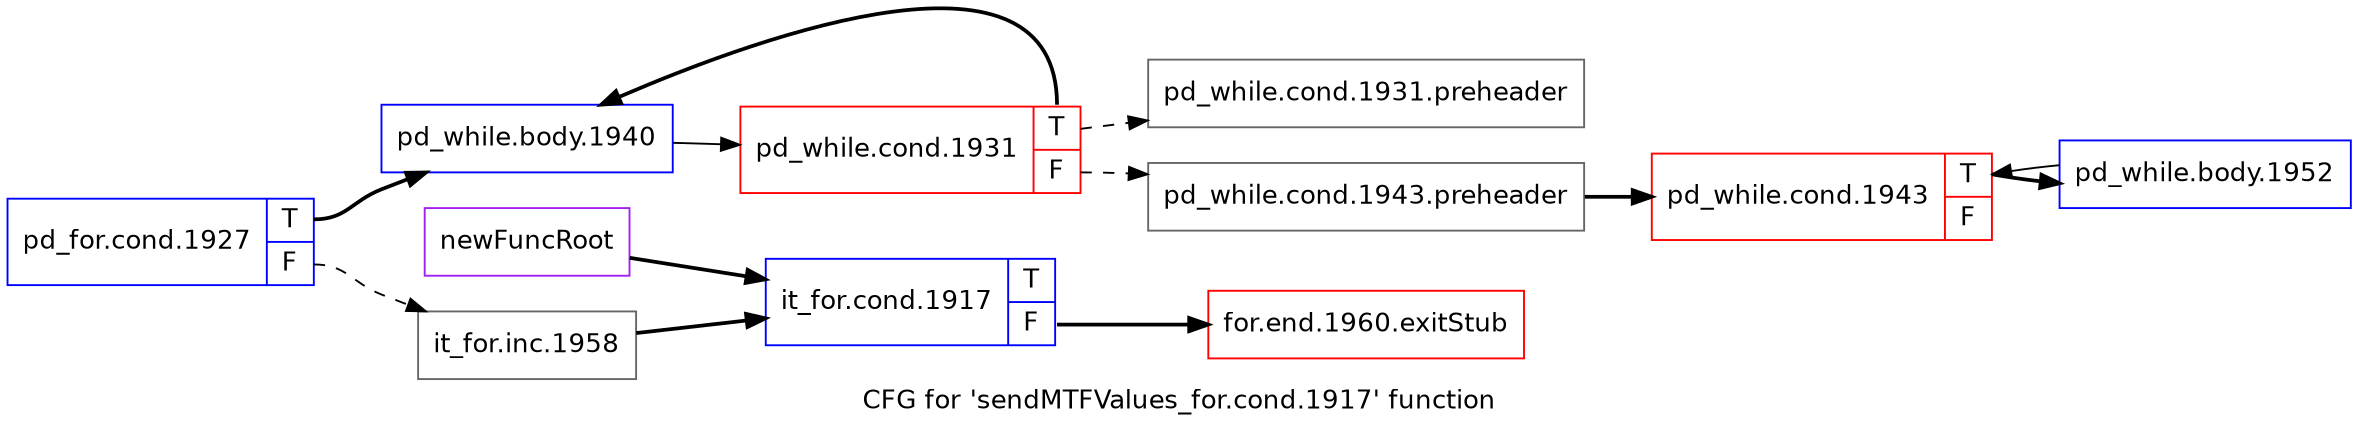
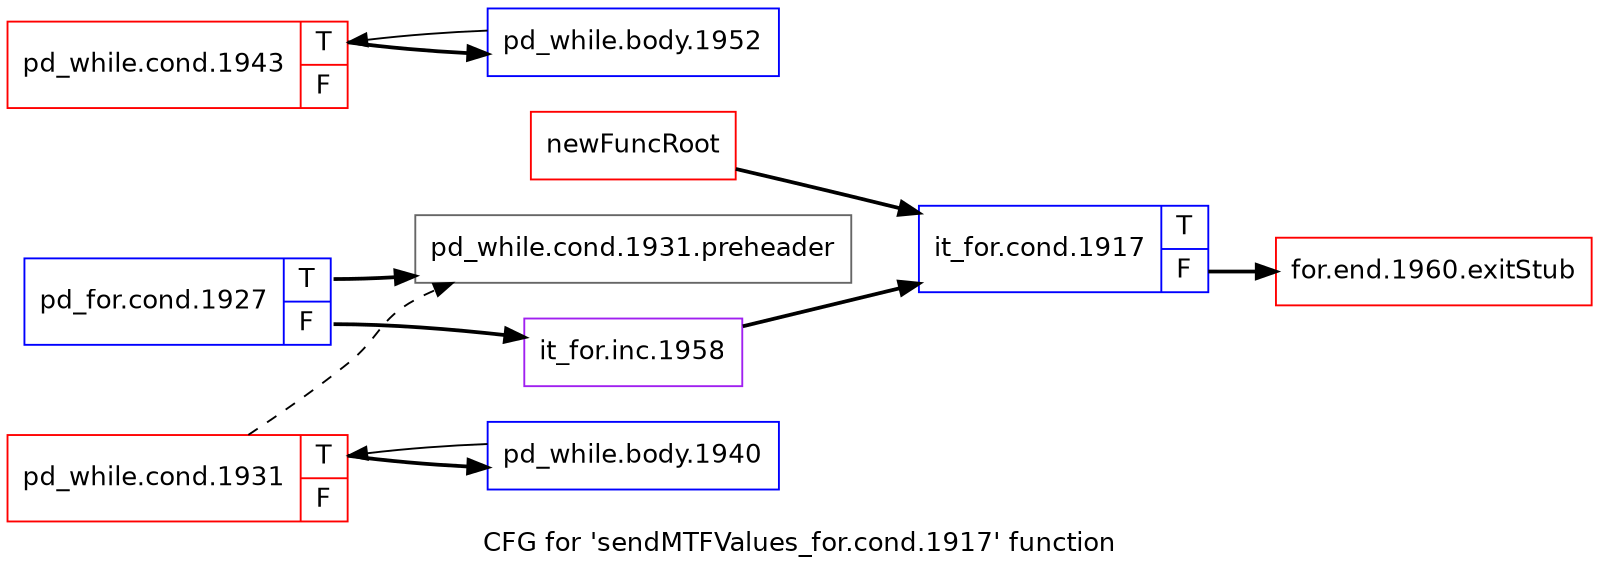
(1366, 197) -> none
(361, 200) -> (364, 279)
(527, 242) -> (633, 146)
(361, 283) -> (419, 327)
(527, 345) -> (633, 352)
